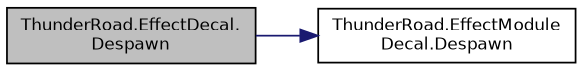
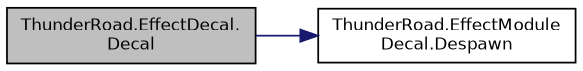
(131, 36) -> (131, 36)
